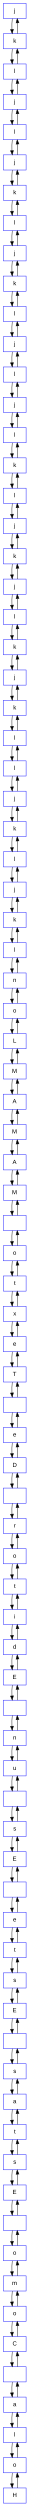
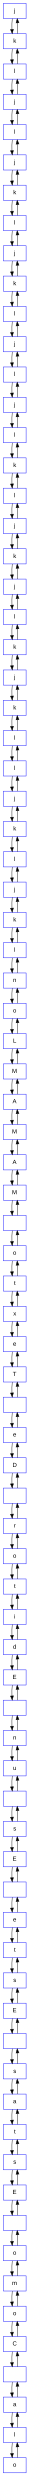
(15, 2496) -> none
